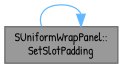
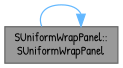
(61, 45) -> (61, 45)
